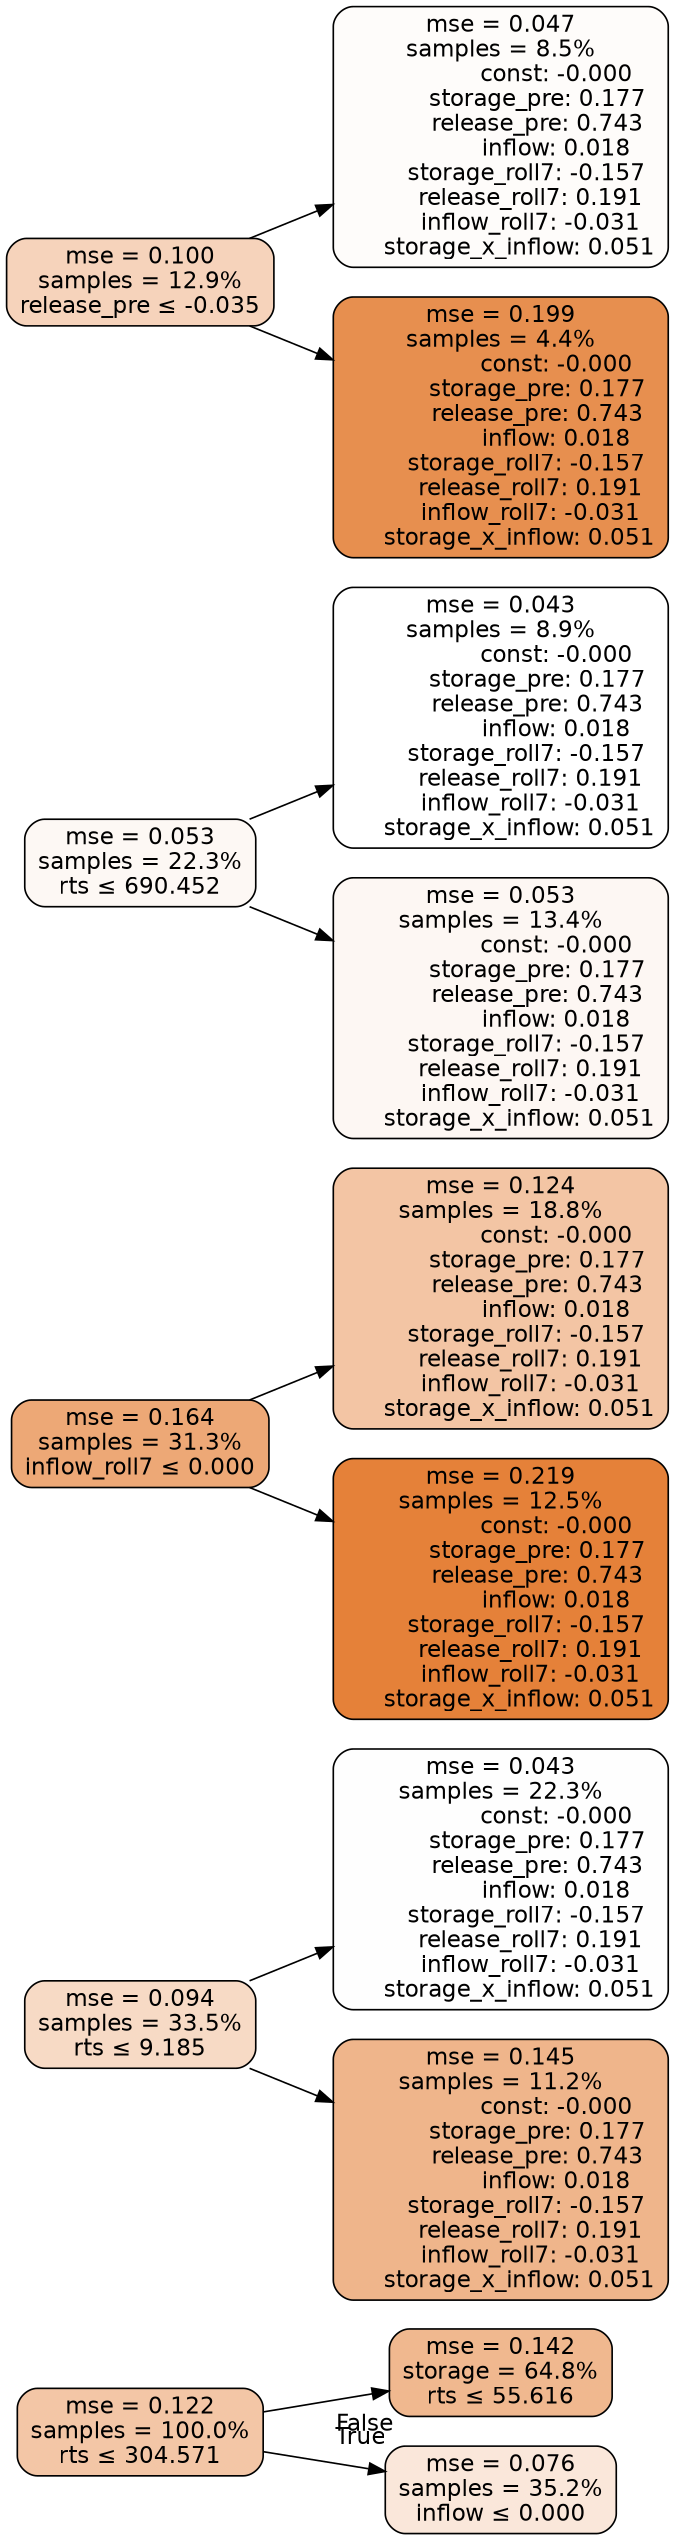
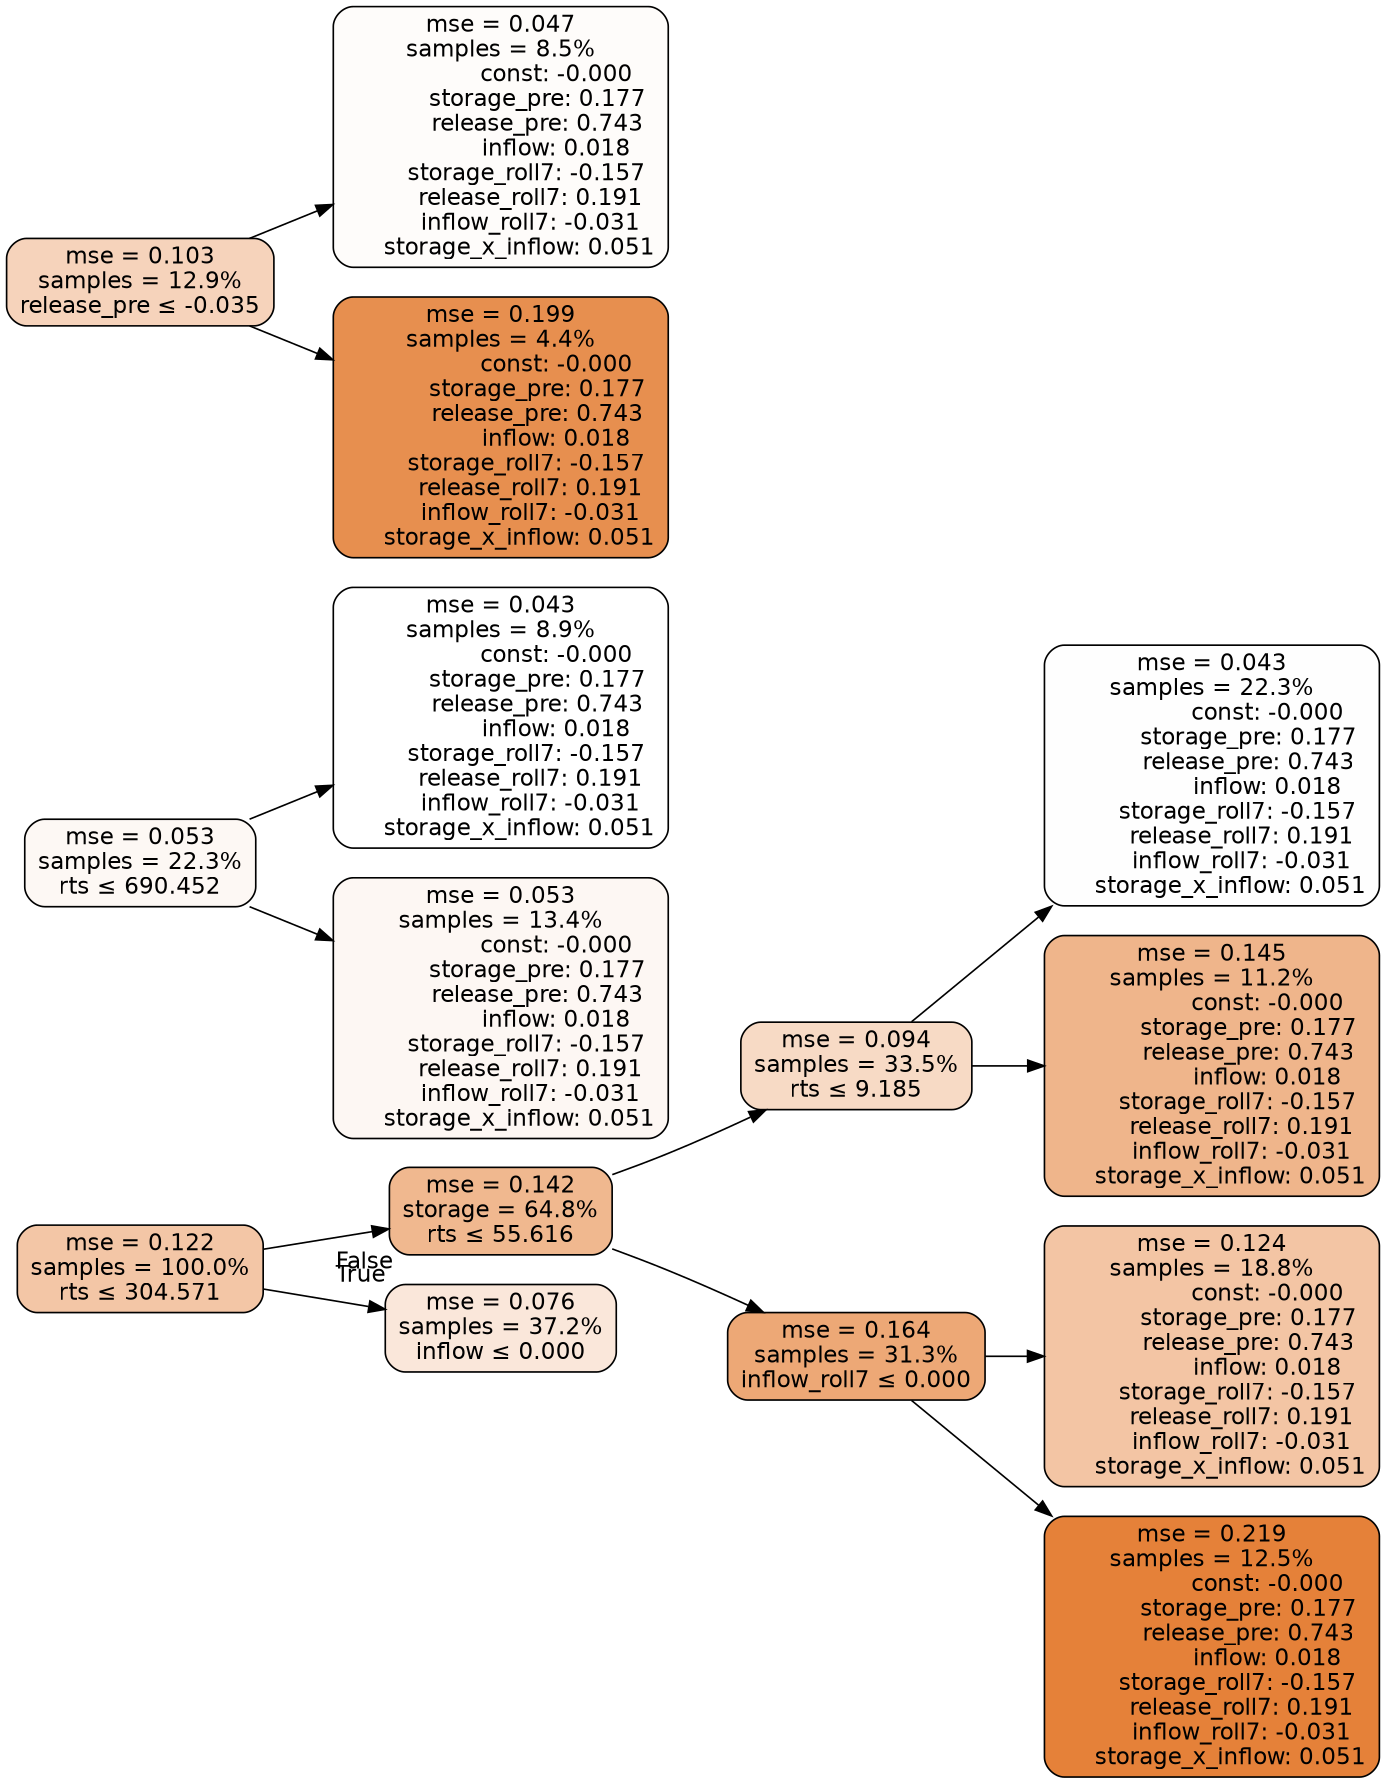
(140, 282) -> (140, 282)
none -> (682, 1148)
none -> (681, 1276)
(501, 2490) -> (501, 1328)
